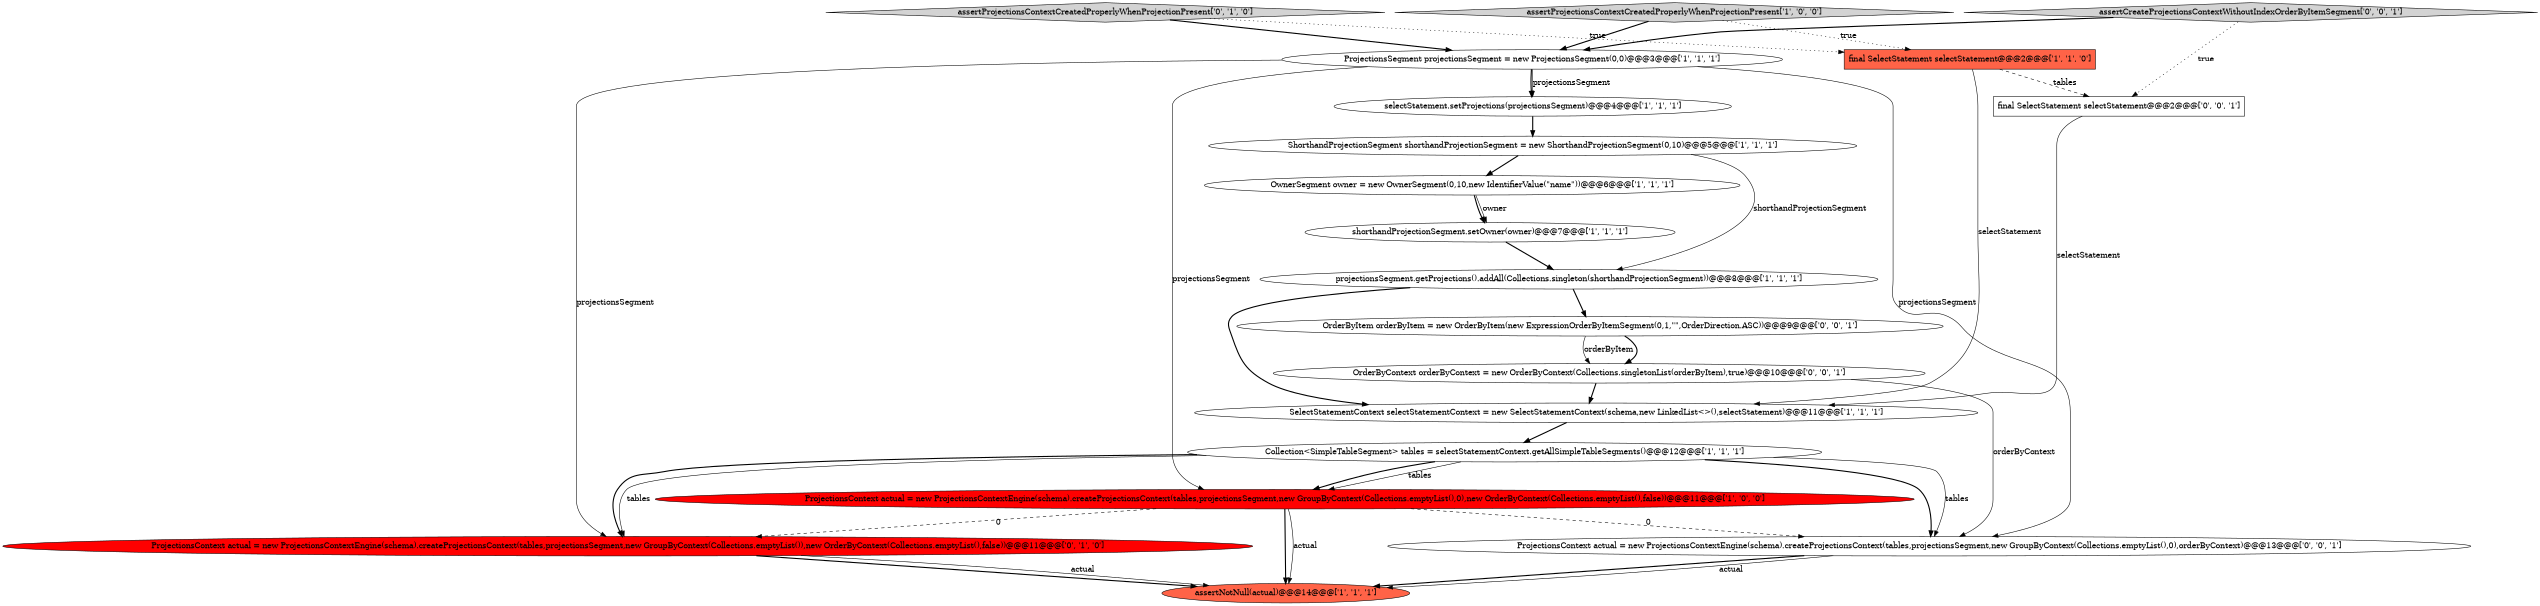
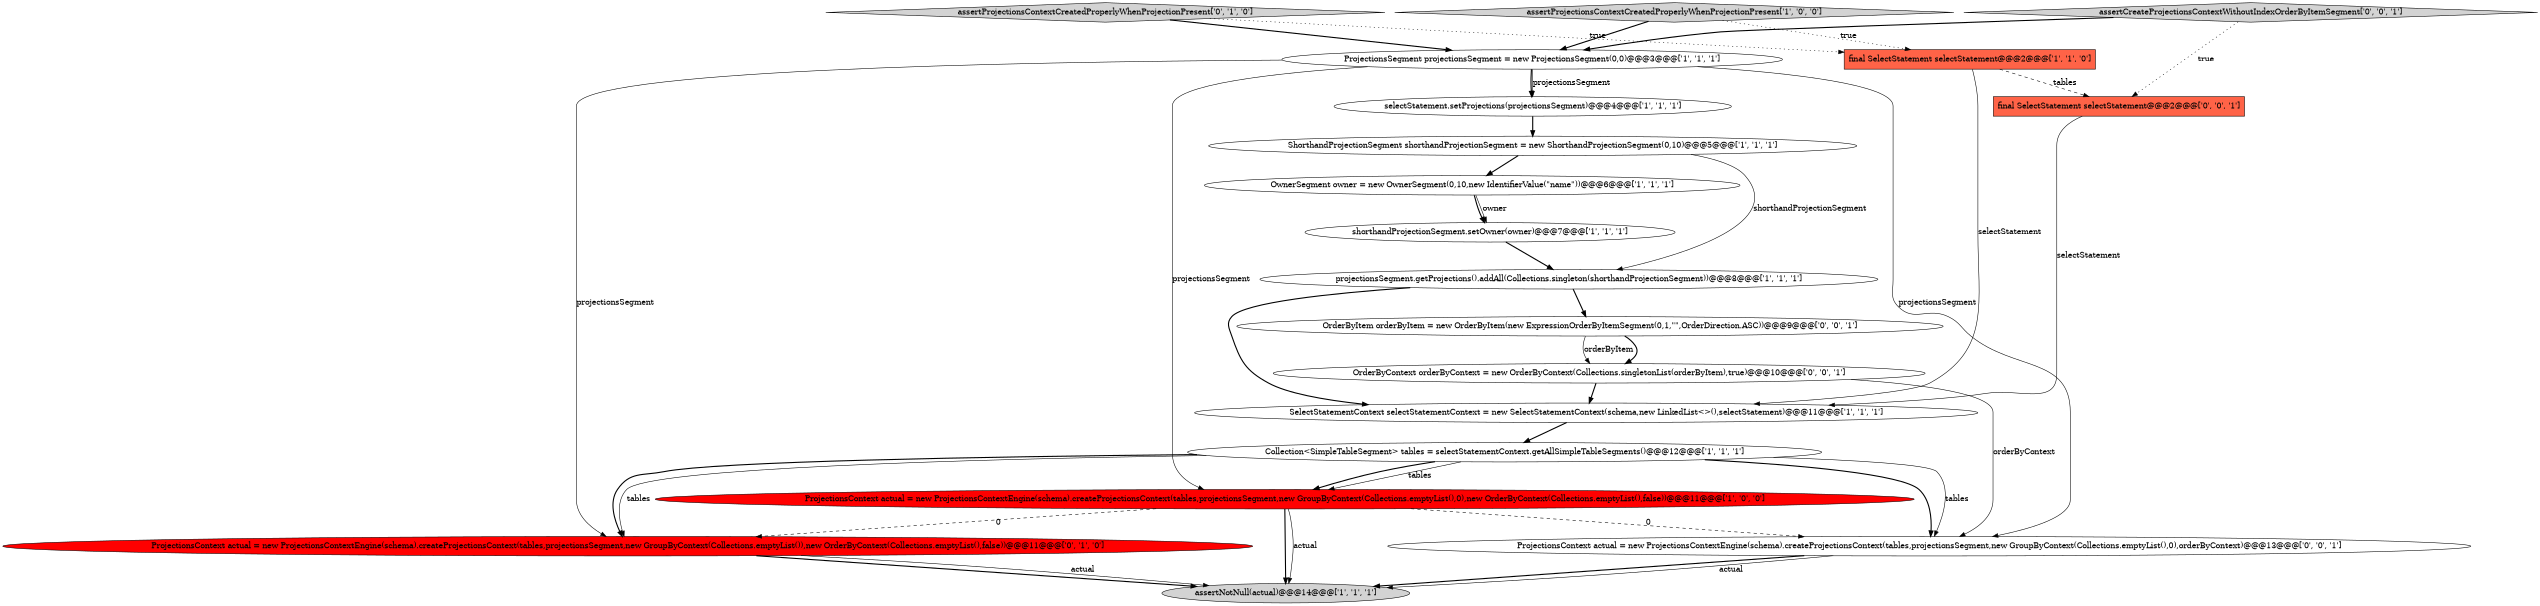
(2119, 106) -> (2119, 106)
(1286, 593) -> (1286, 593)
